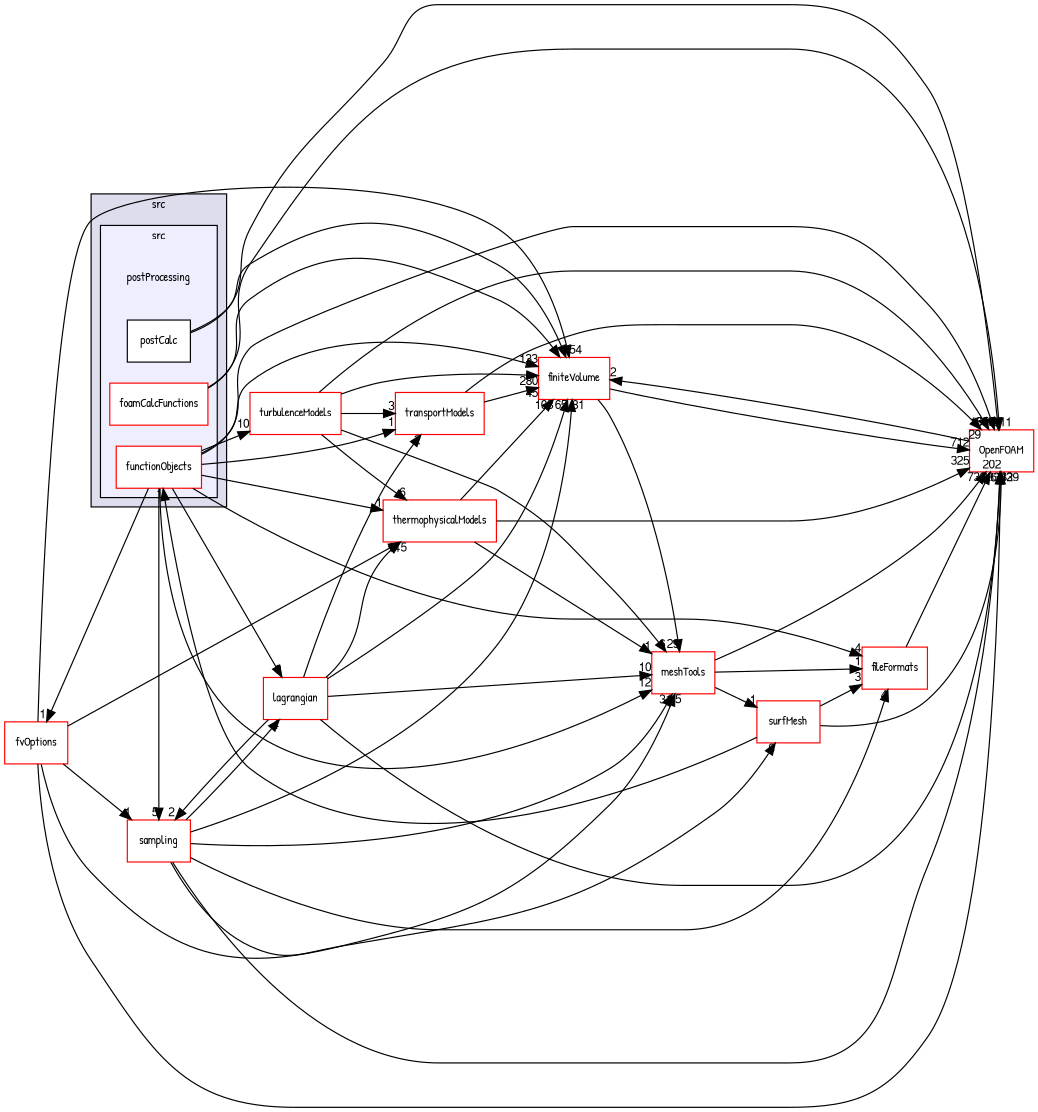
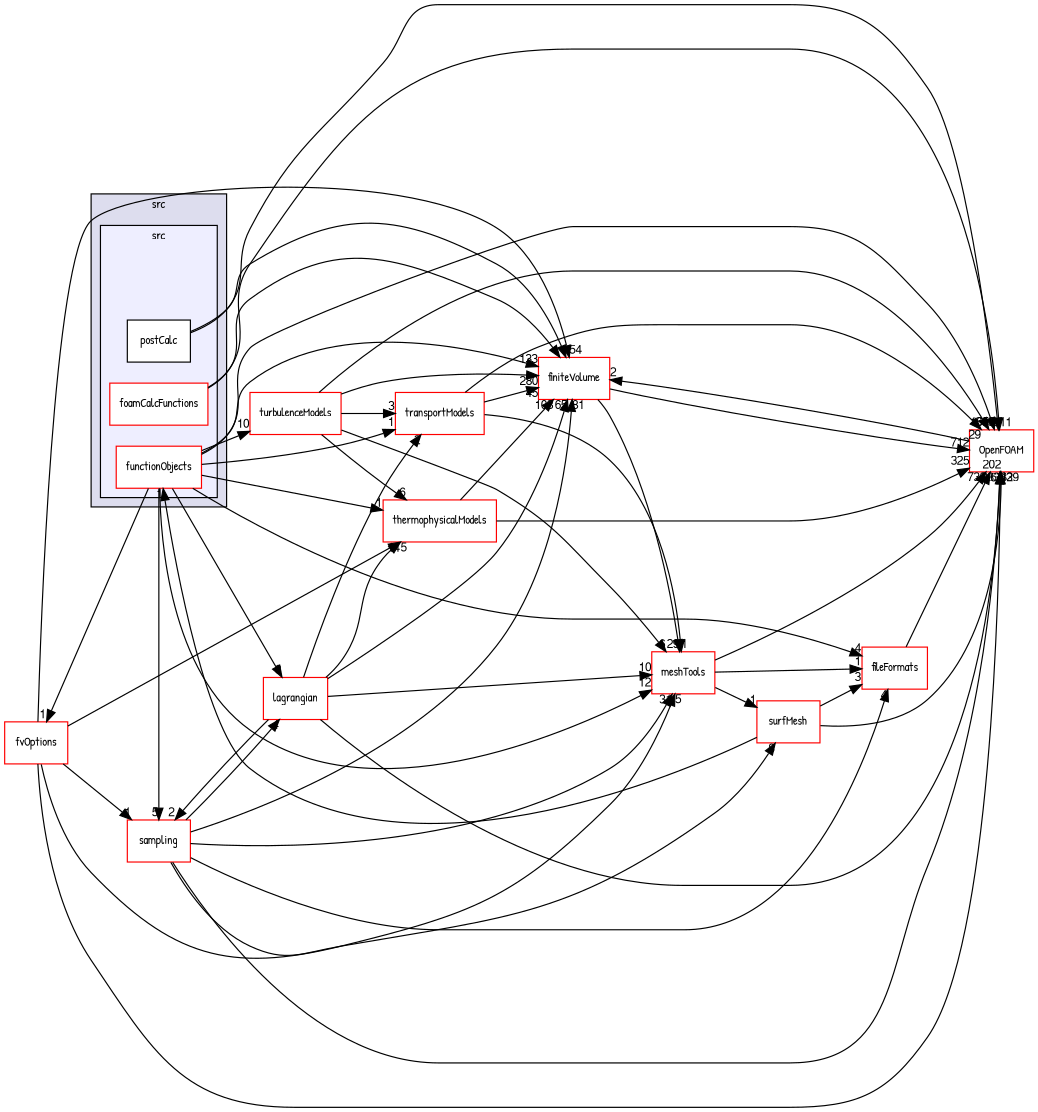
(159, 278) -> none
(558, 595) -> (630, 483)
